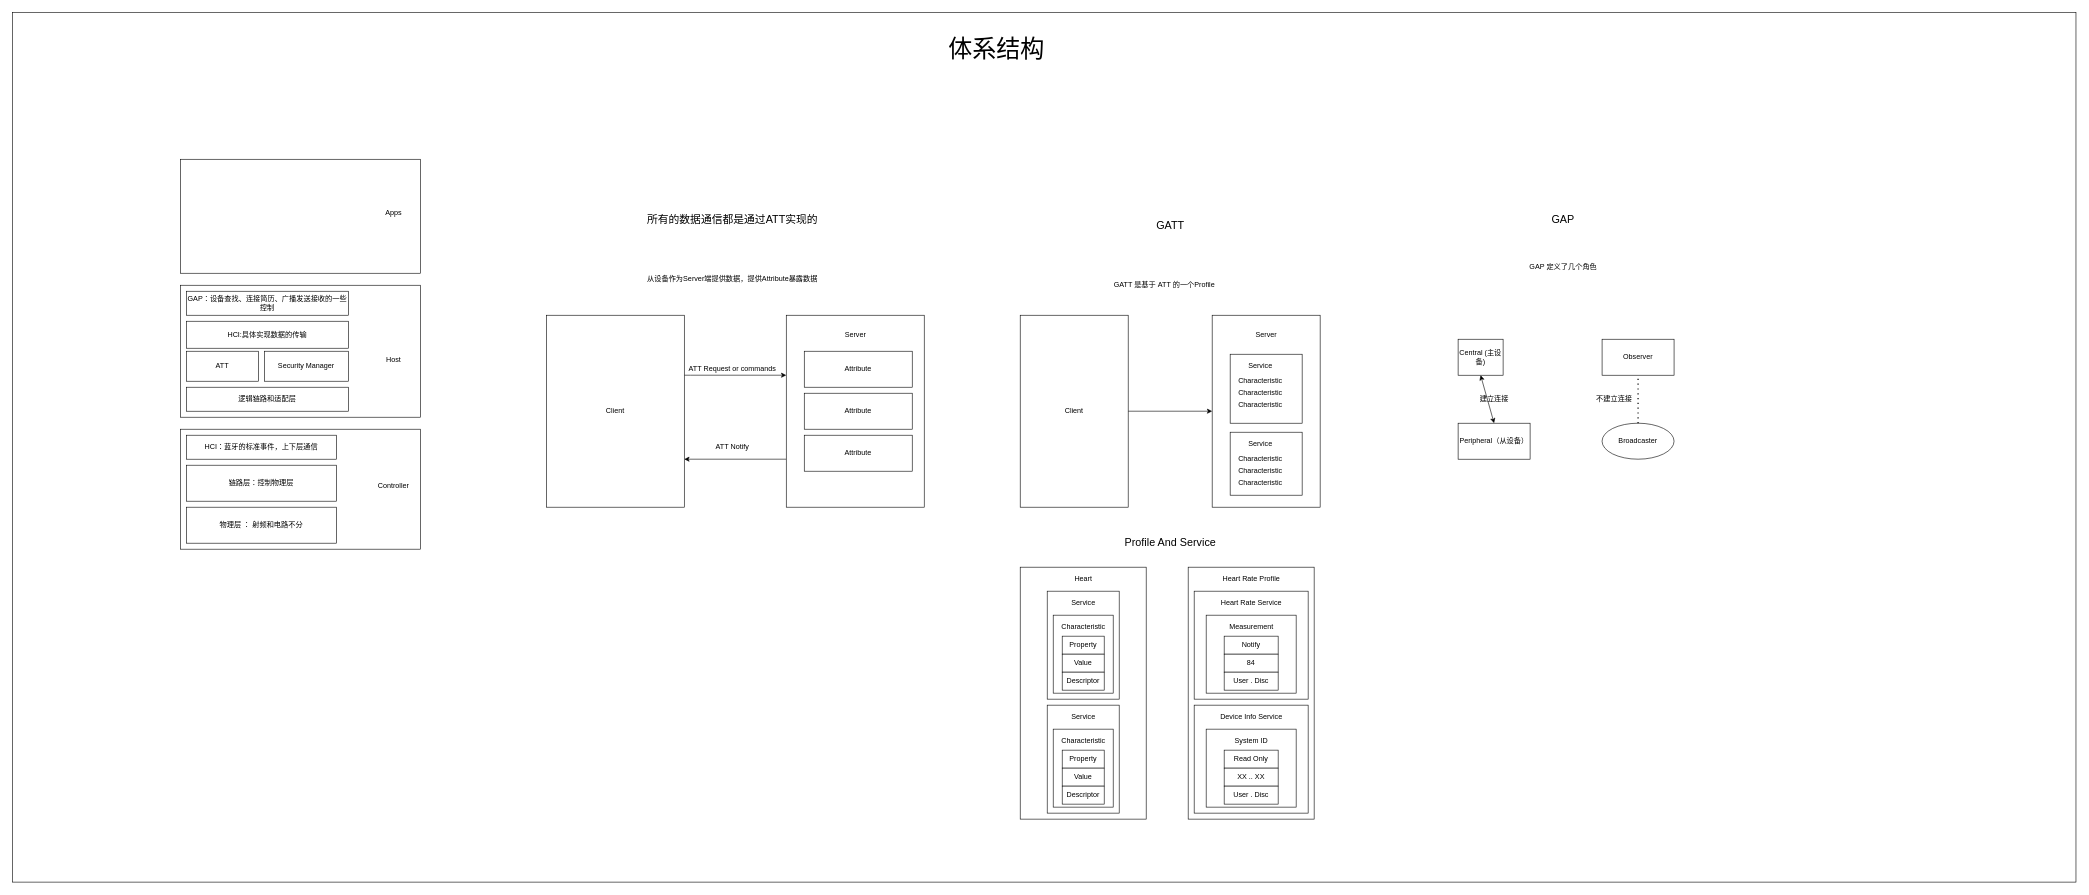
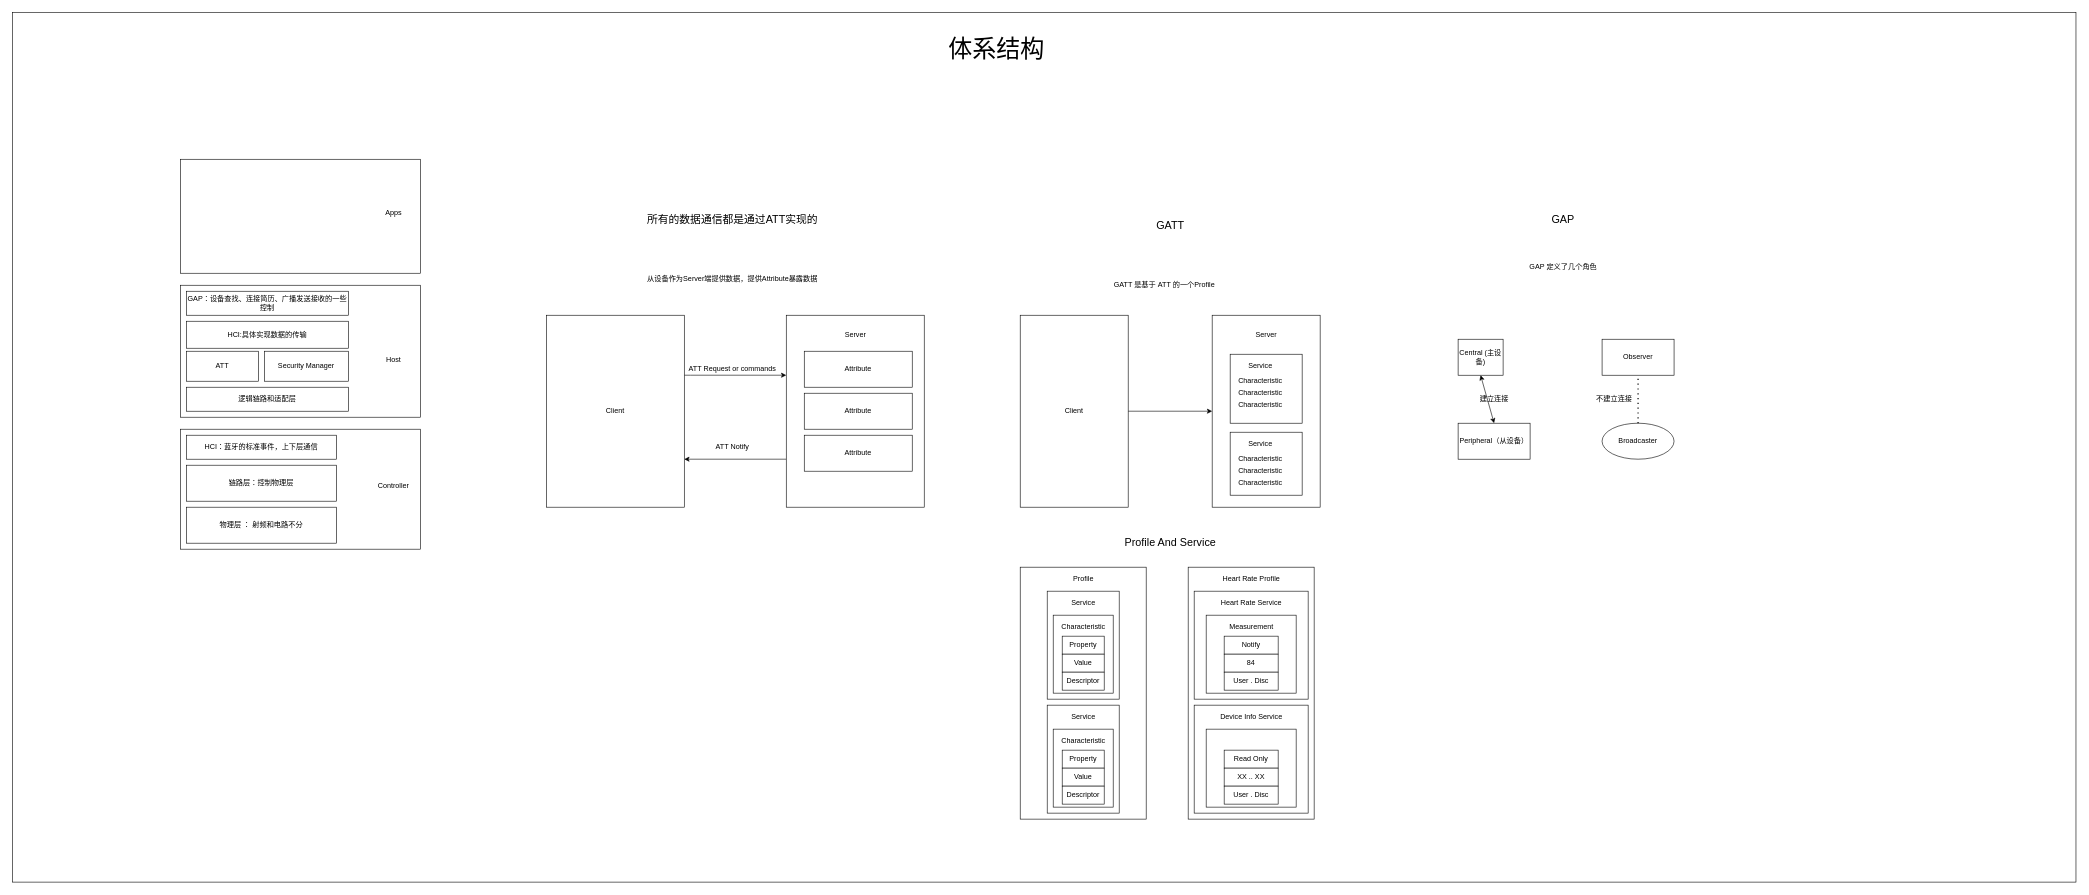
(1084, 579) -> (1084, 579)
(1251, 741) -> none
